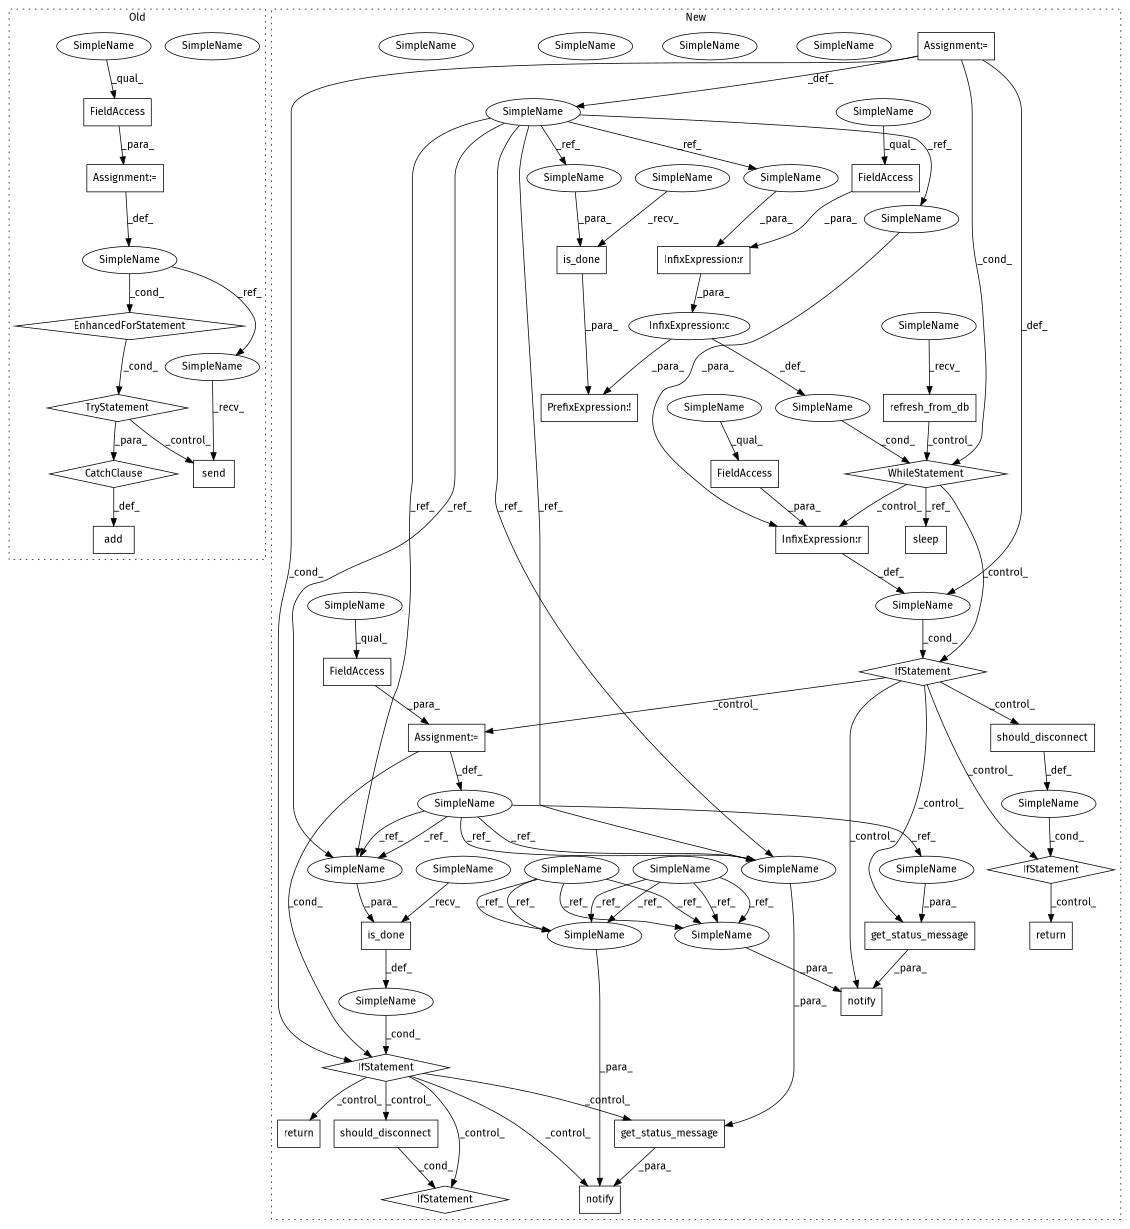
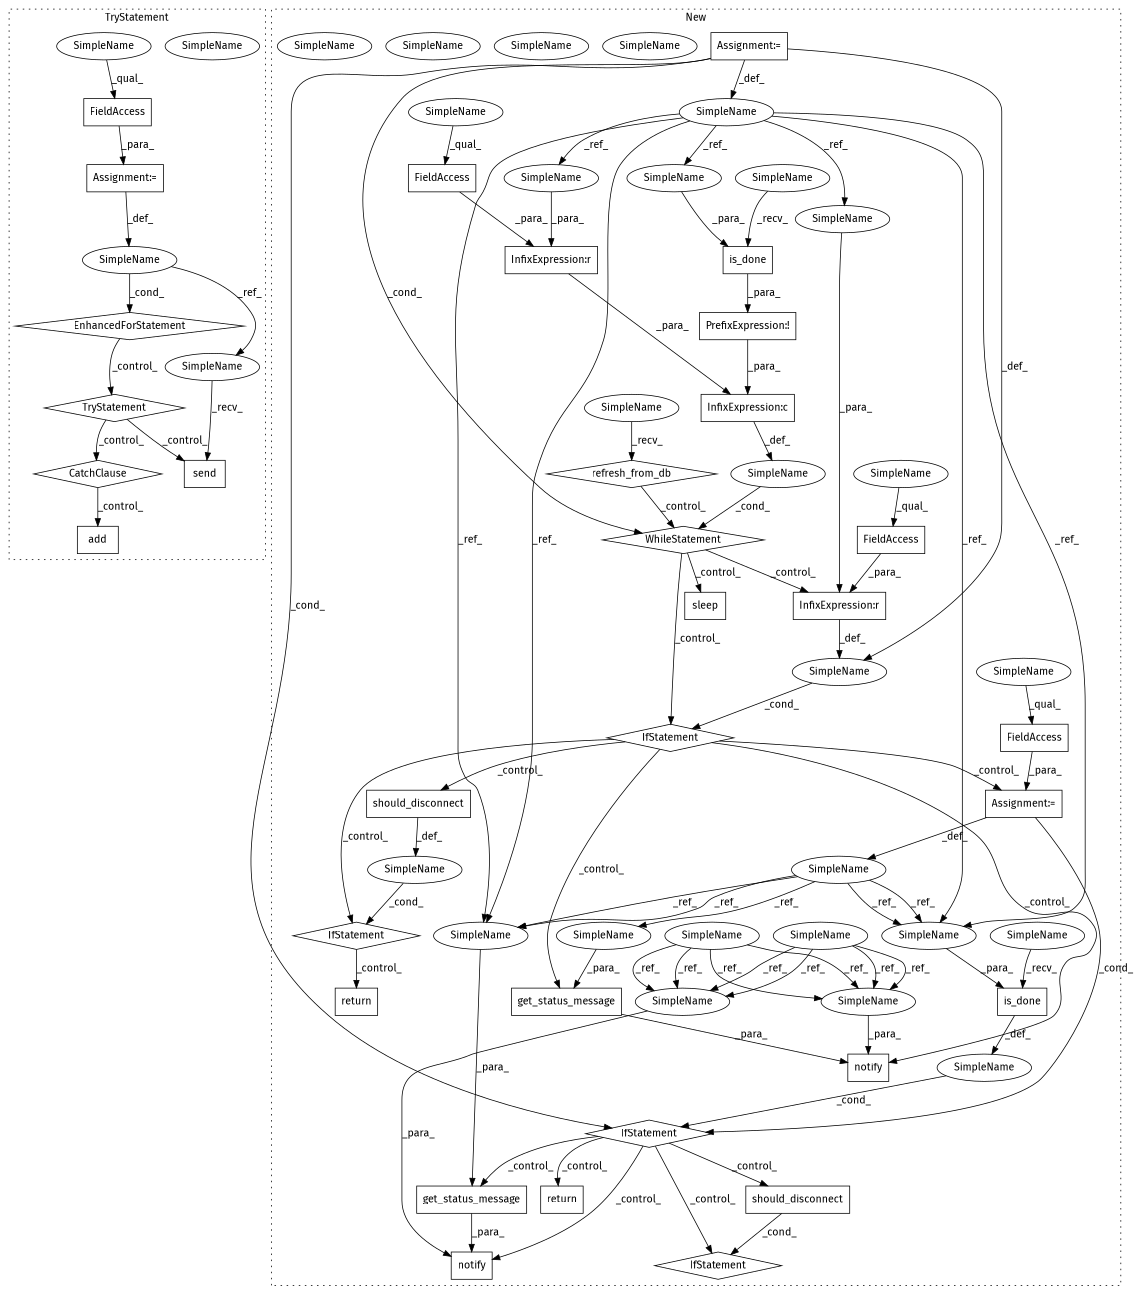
(137, 18) -> (137, 18)
(689, 326) -> (748, 408)
(639, 363) -> (748, 363)
(141, 367) -> (135, 367)
(930, 408) -> (632, 474)
(131, 441) -> (122, 441)
(127, 507) -> (121, 507)
(938, 507) -> (719, 573)
